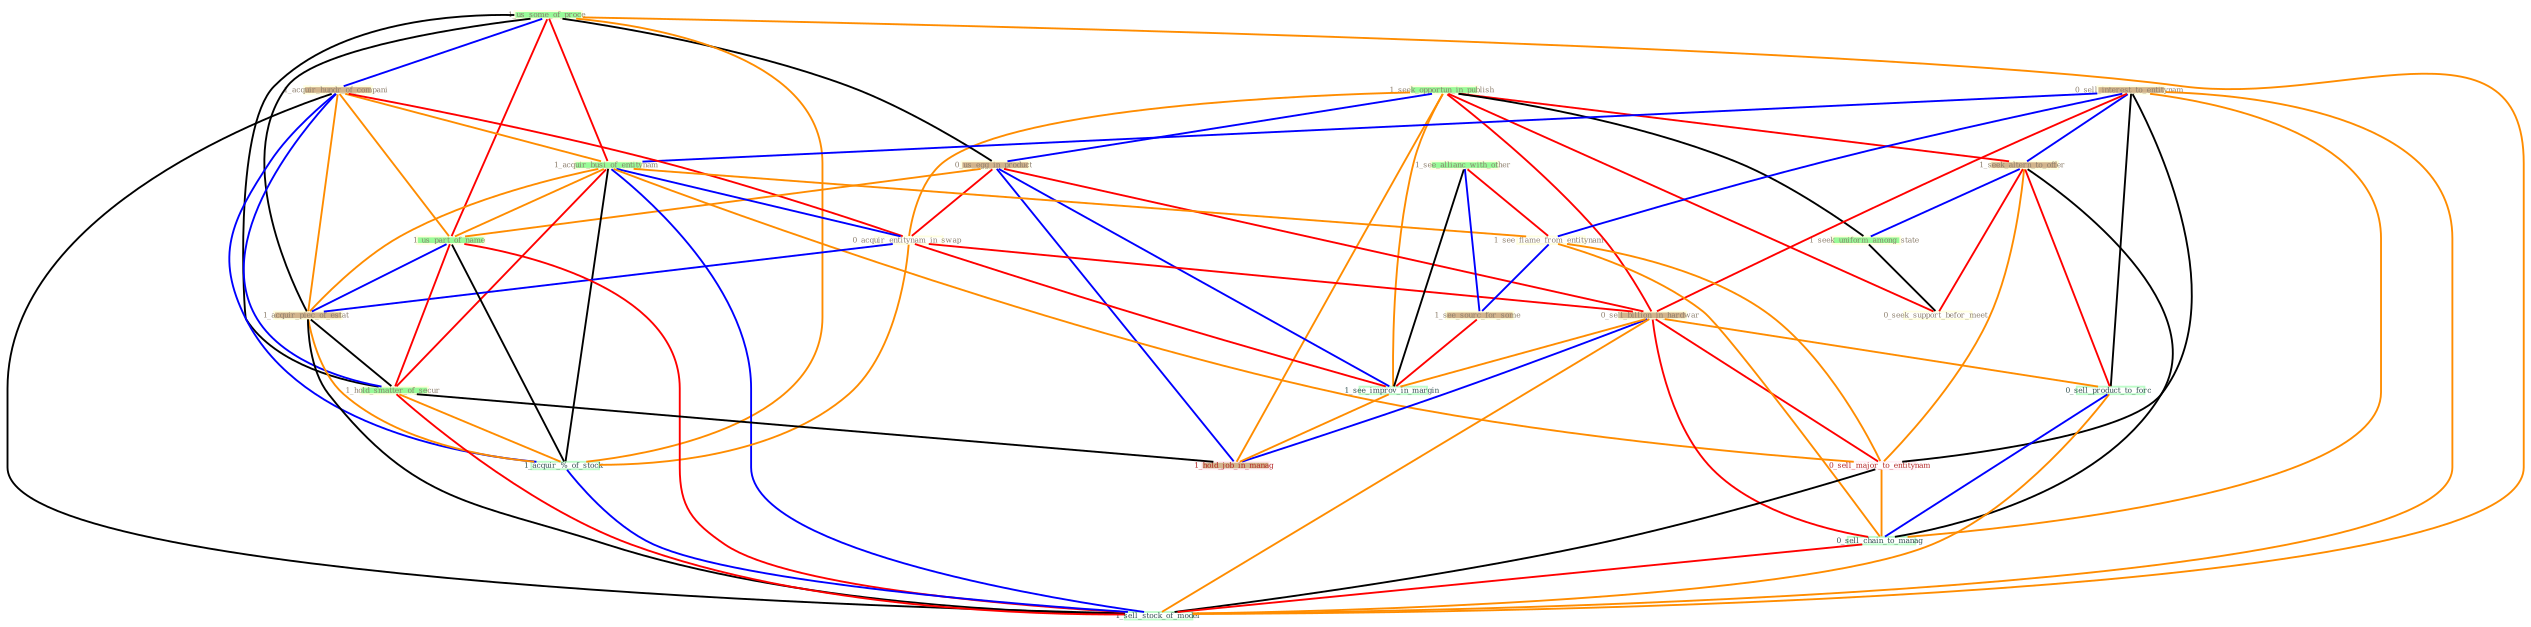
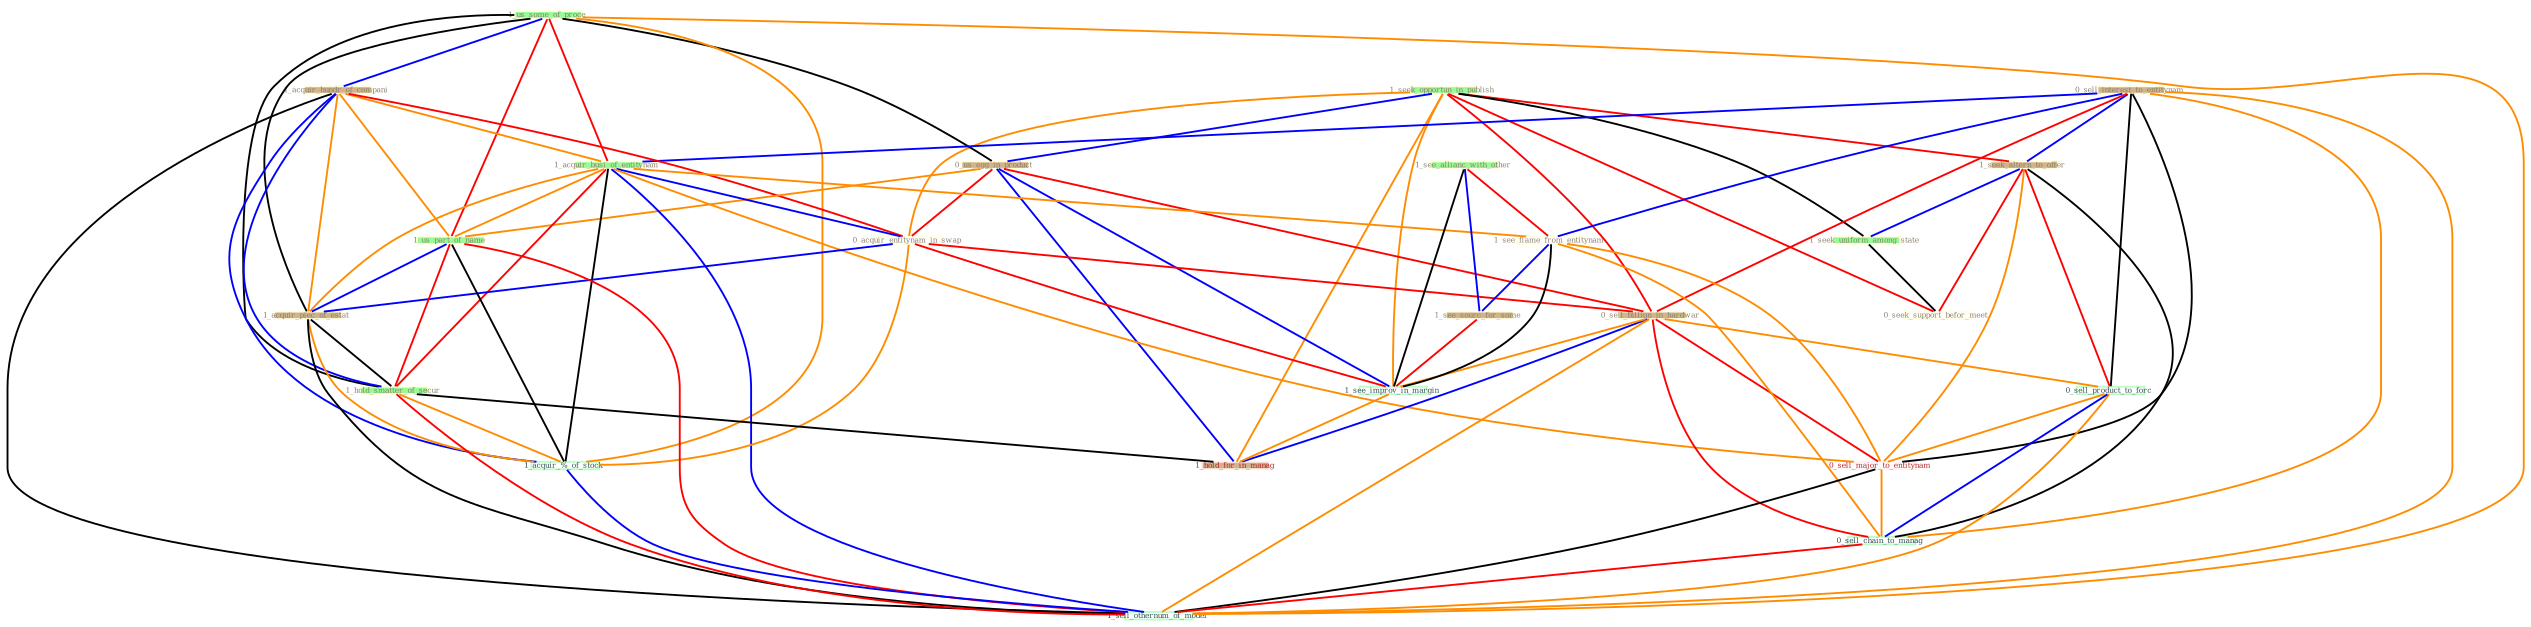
none -> (1506, 342)
none -> (1996, 428)
(1236, 466) -> (1236, 466)
(1159, 616) -> (1159, 616)
